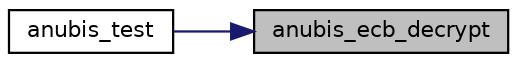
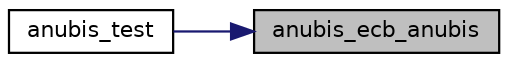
(381, 31) -> (377, 31)
